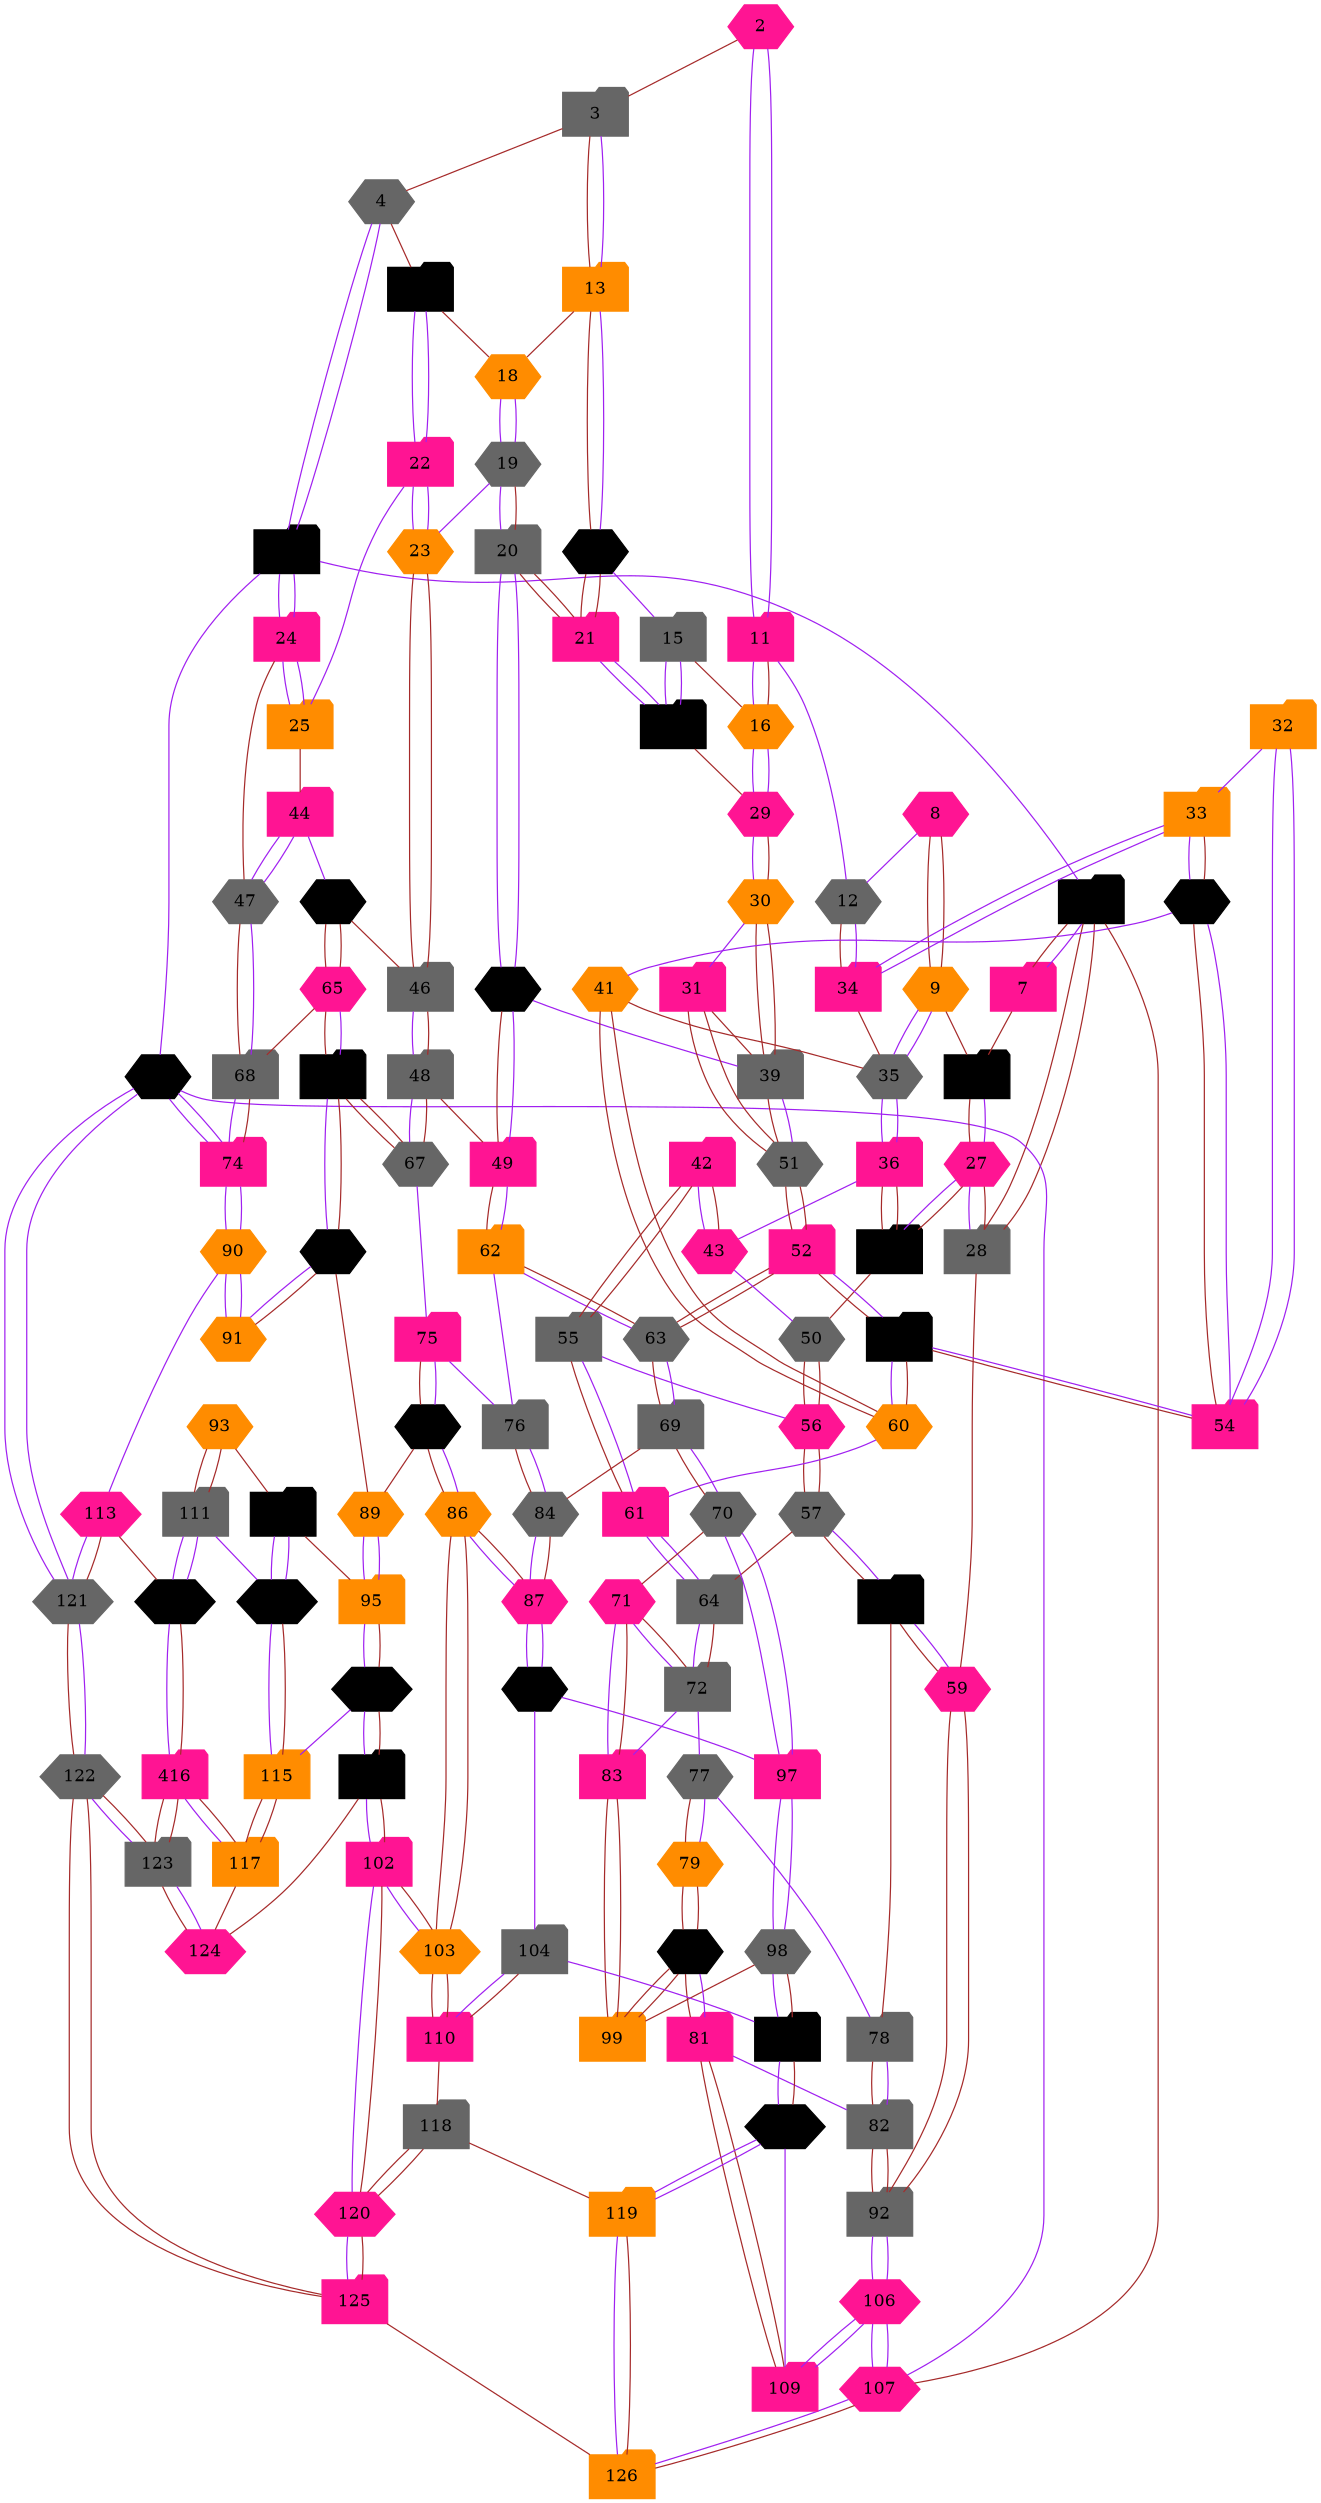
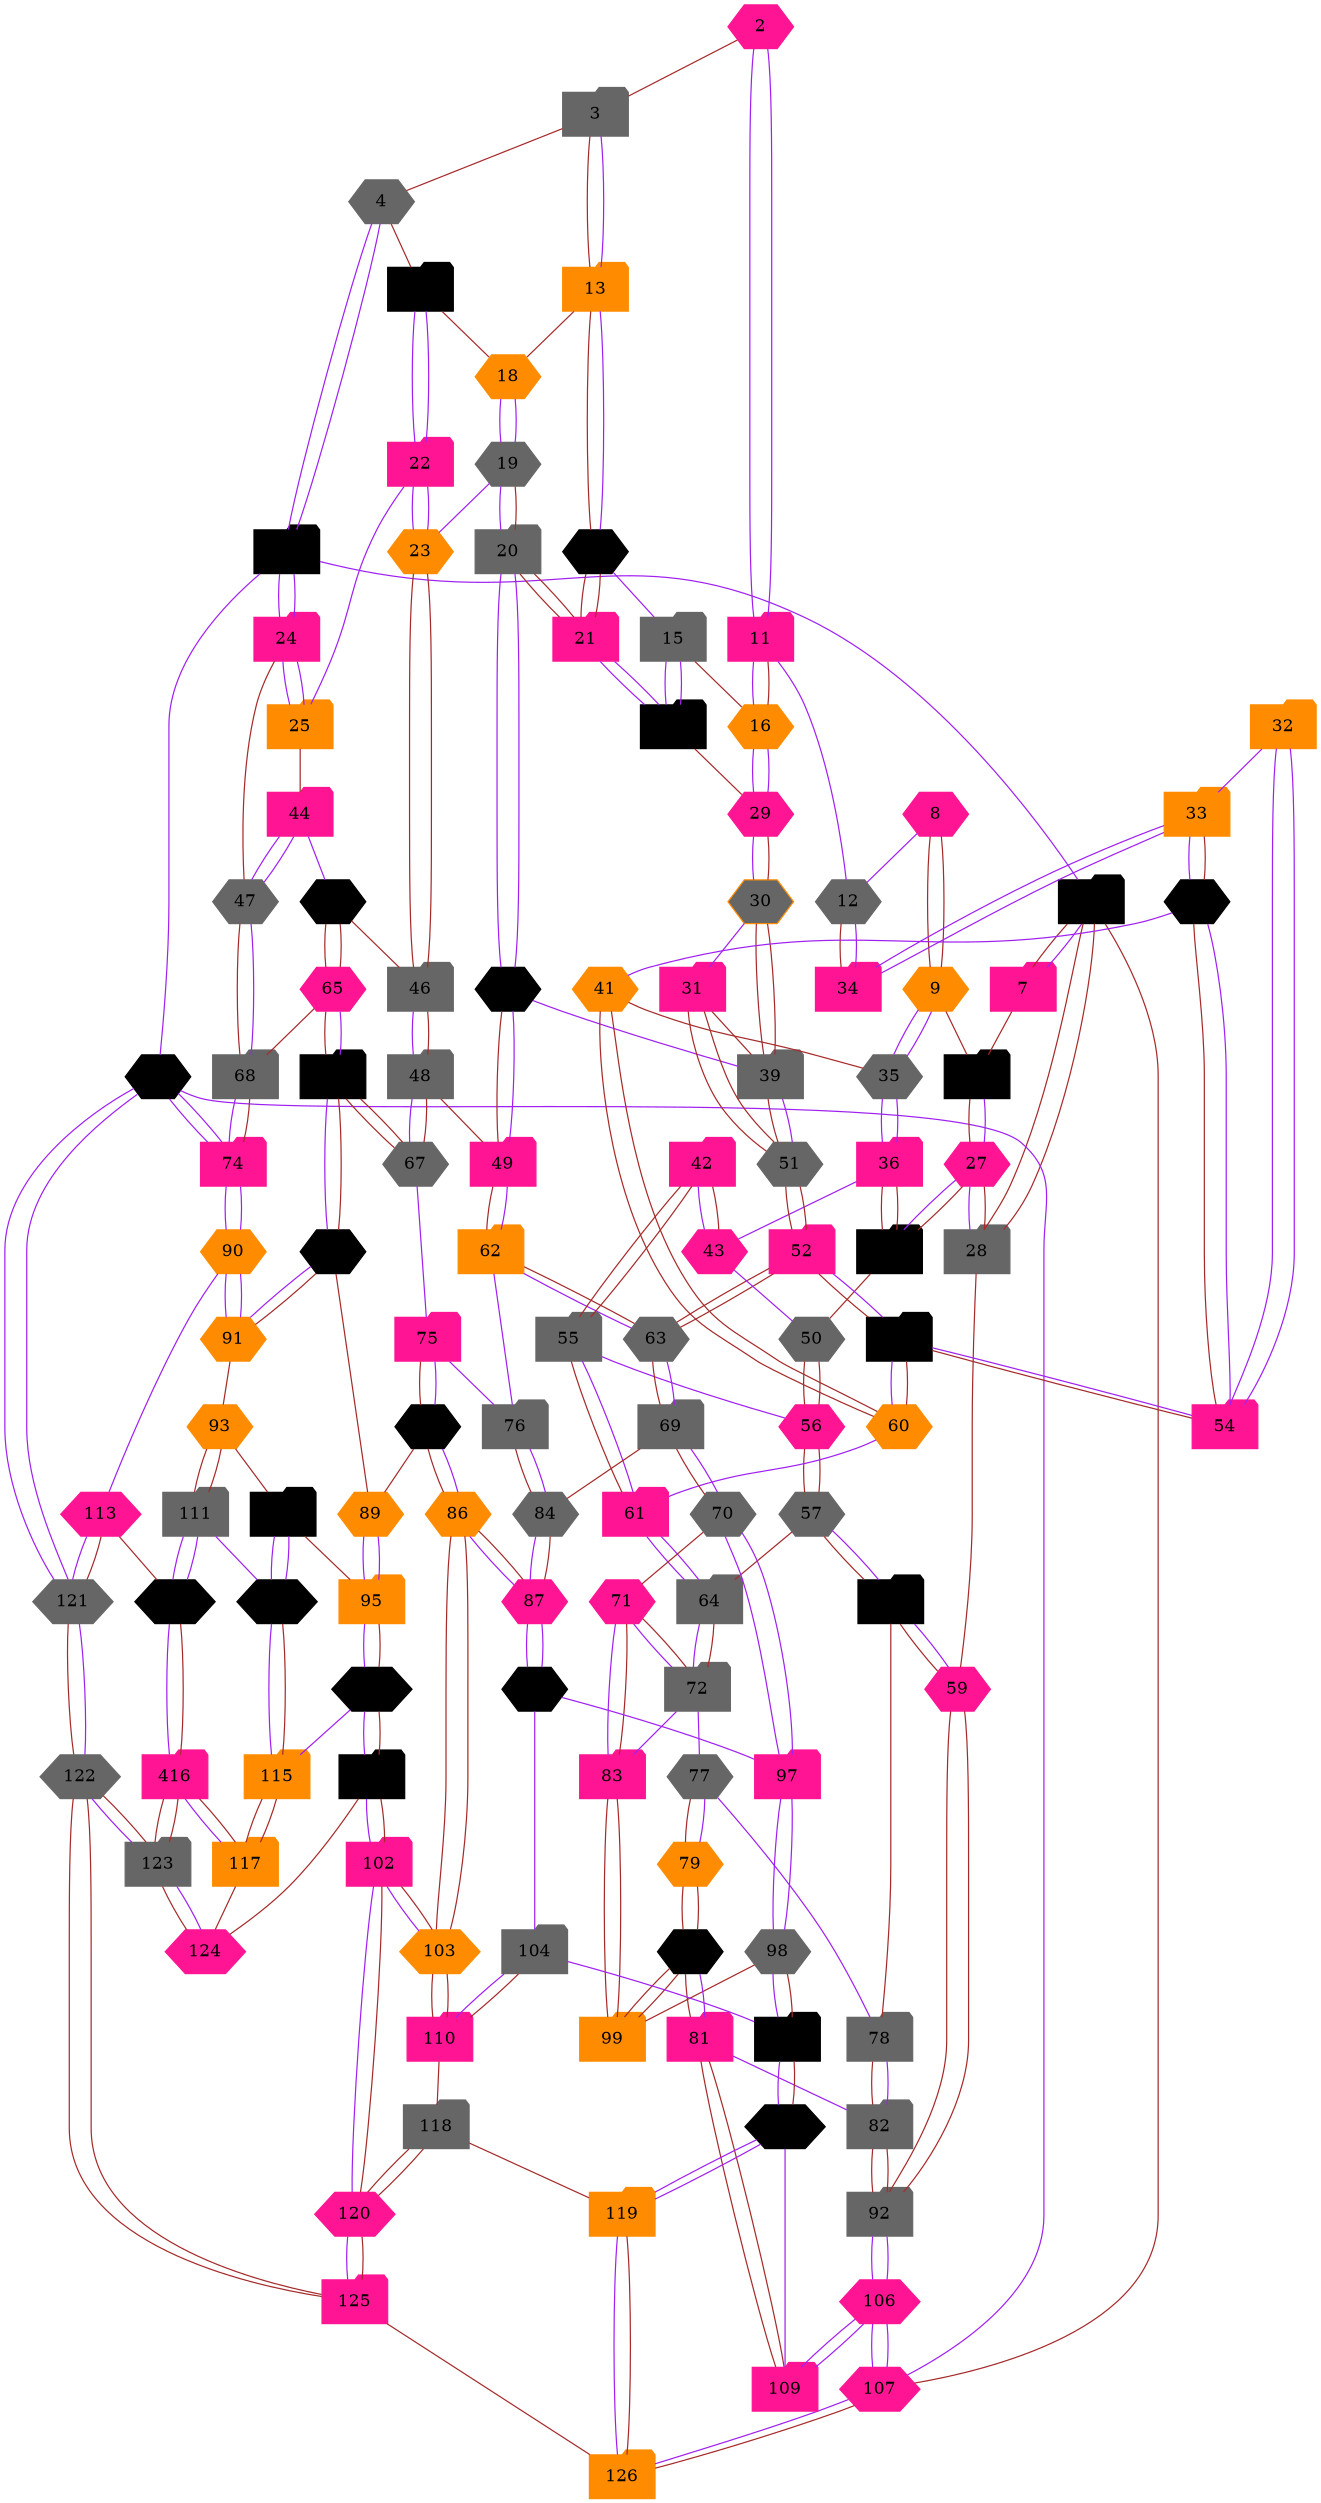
(761, 902) -> (761, 902)
(869, 1033) -> none
none -> (227, 1383)
